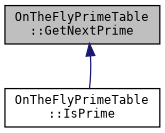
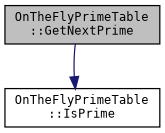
(91, 73) -> (74, 60)
